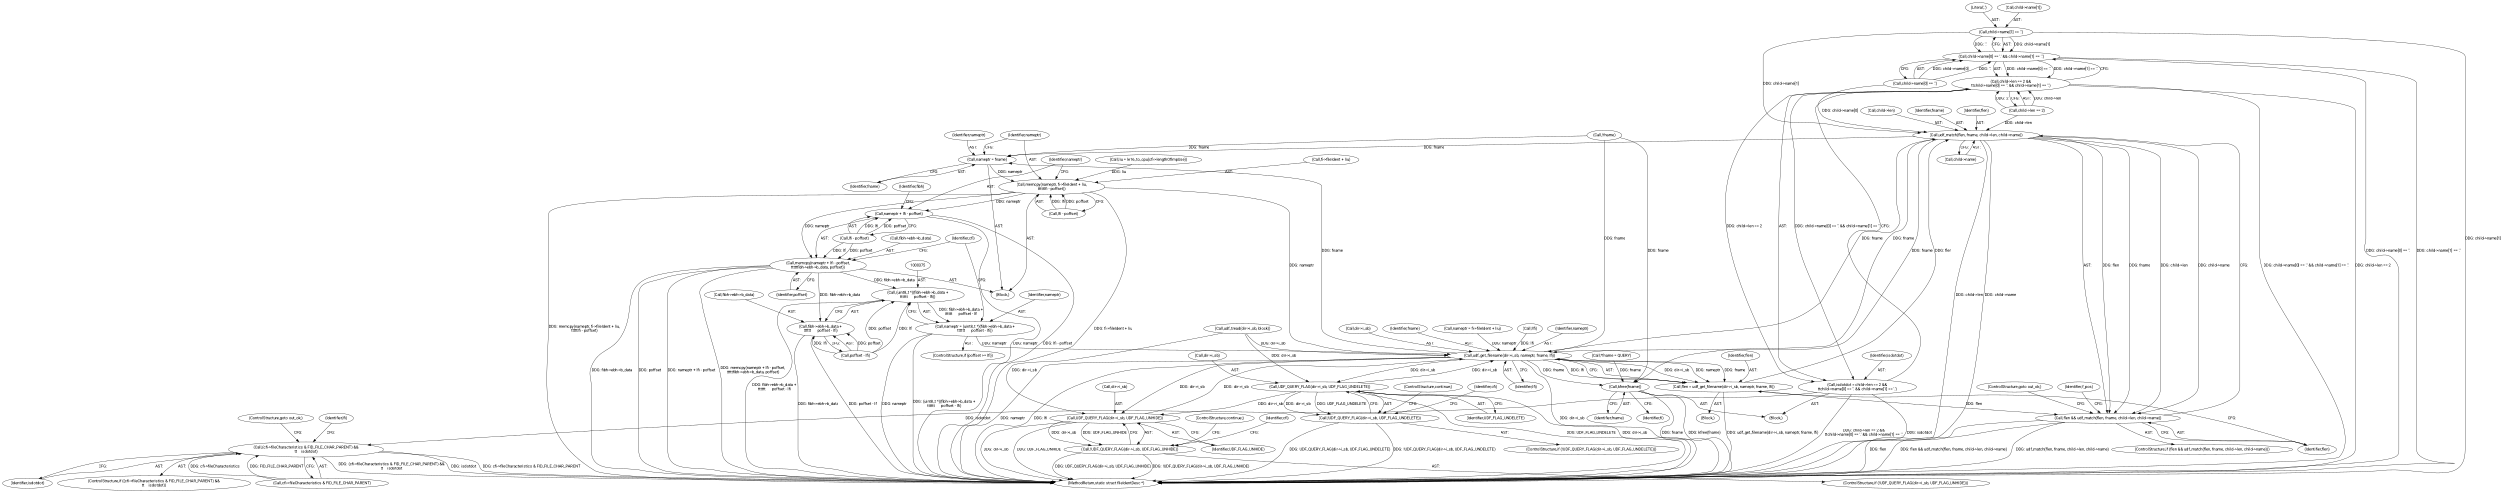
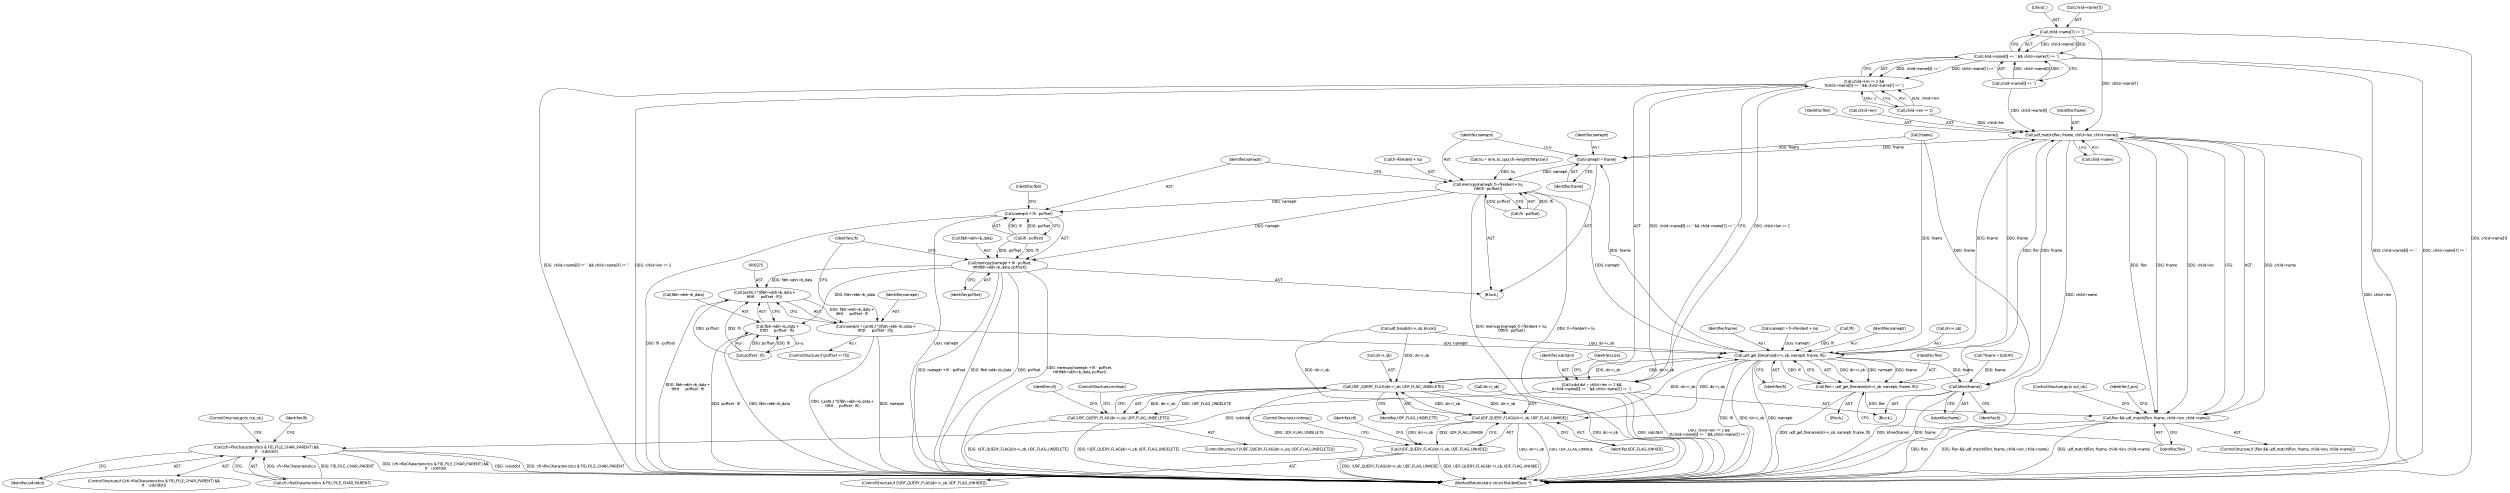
none -> (1607, 356)
none -> (1435, 408)
